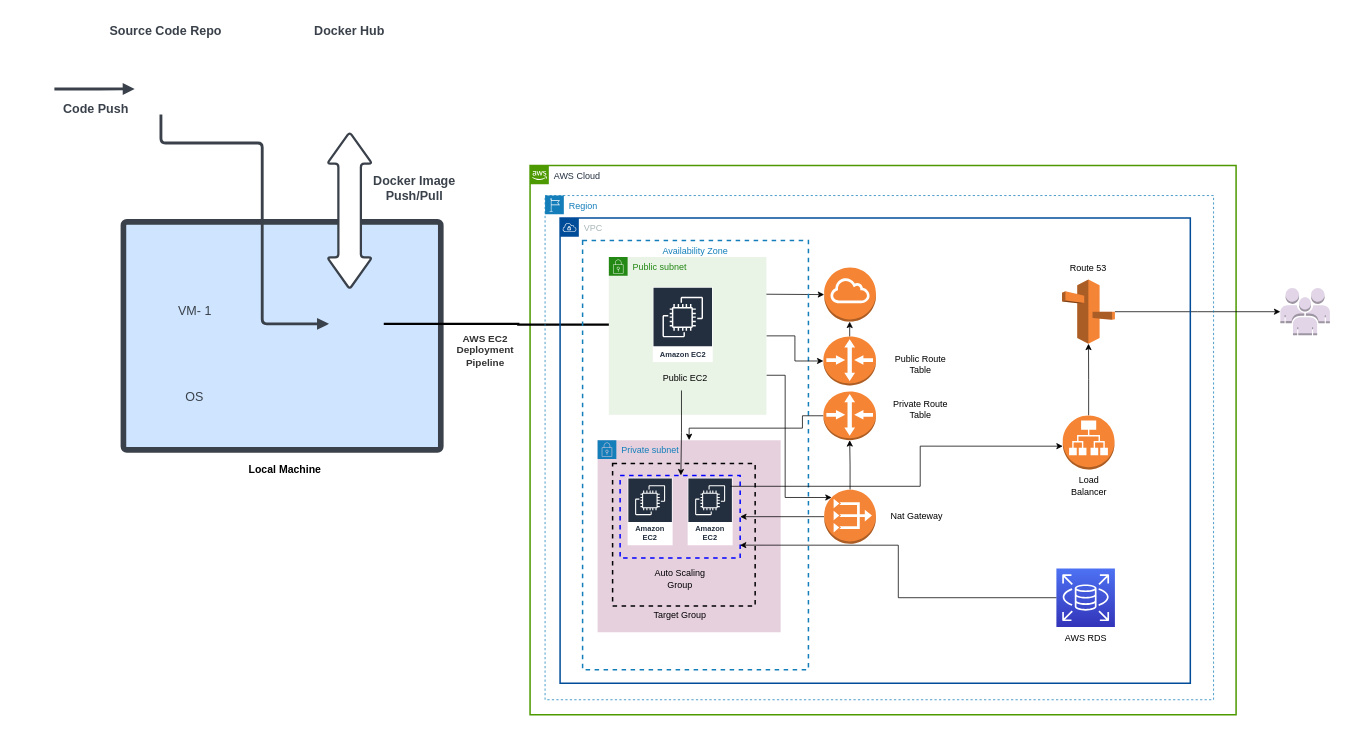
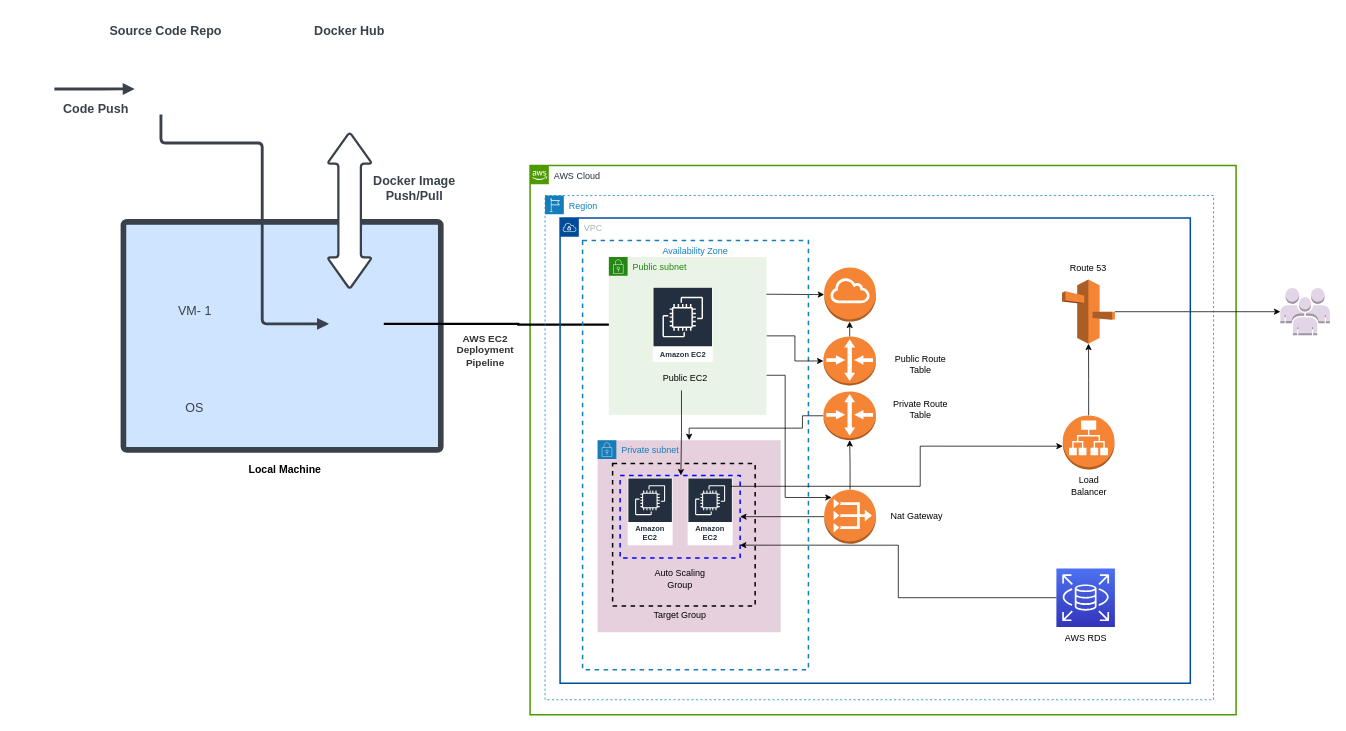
(195, 397) -> (195, 408)
